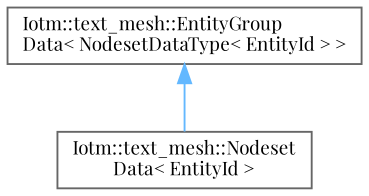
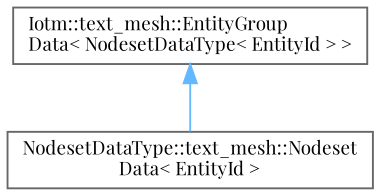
(185, 160) -> (190, 160)
